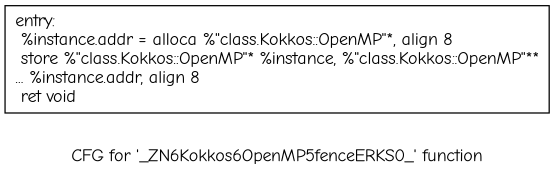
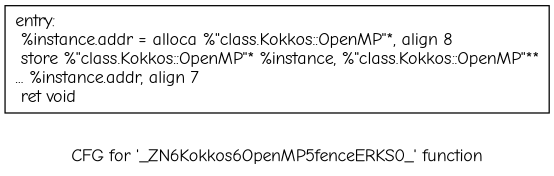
(108, 78) -> (107, 78)
